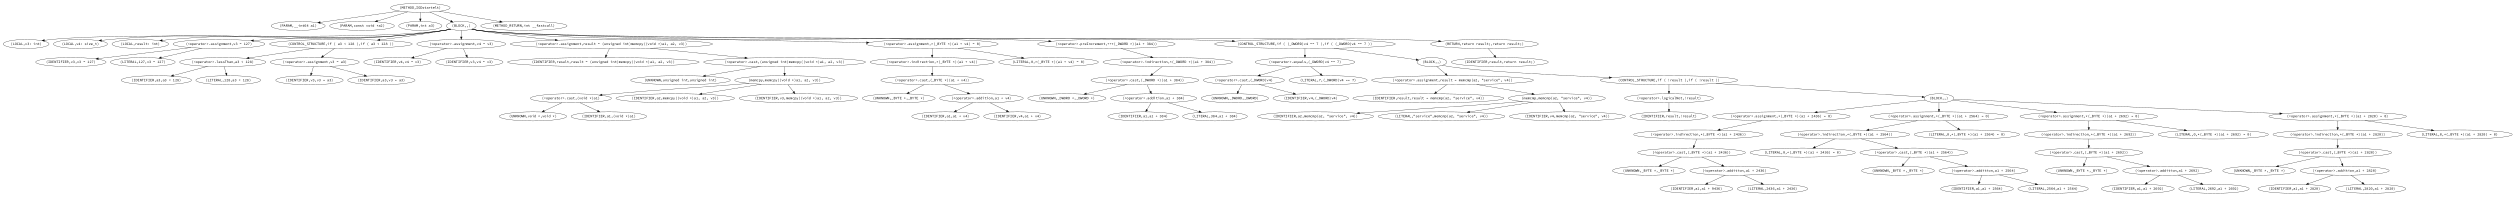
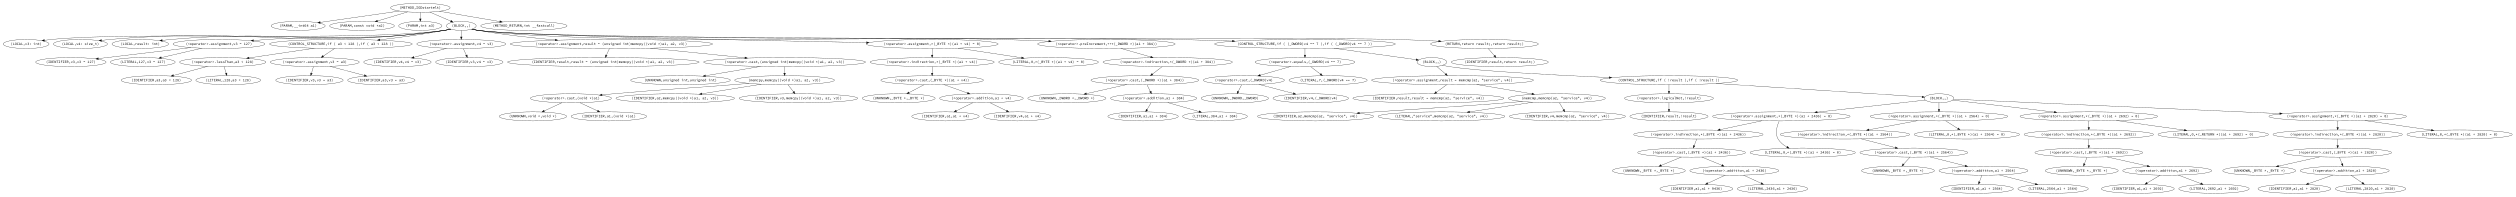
(2213, 134) -> (2213, 134)
(1825, 143) -> (1777, 136)
